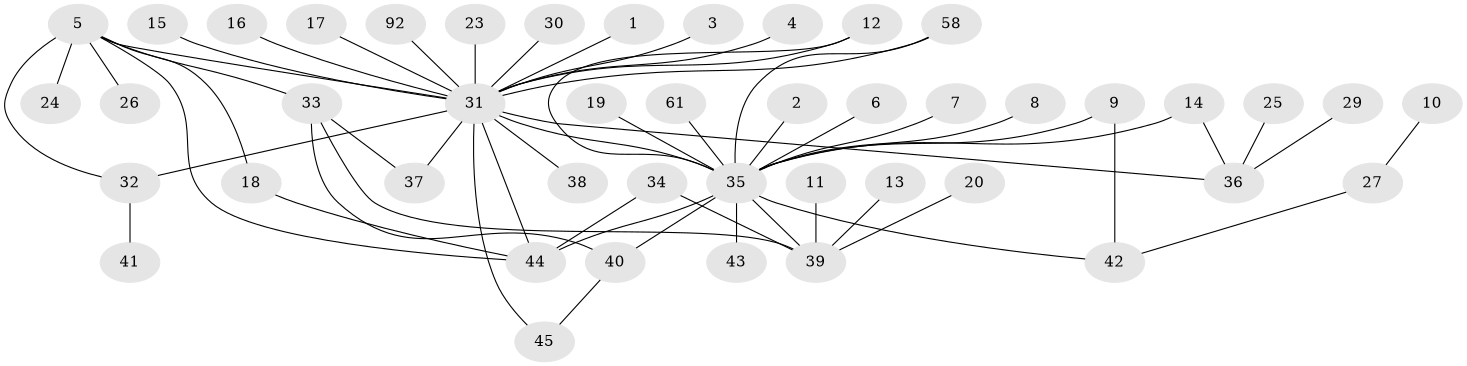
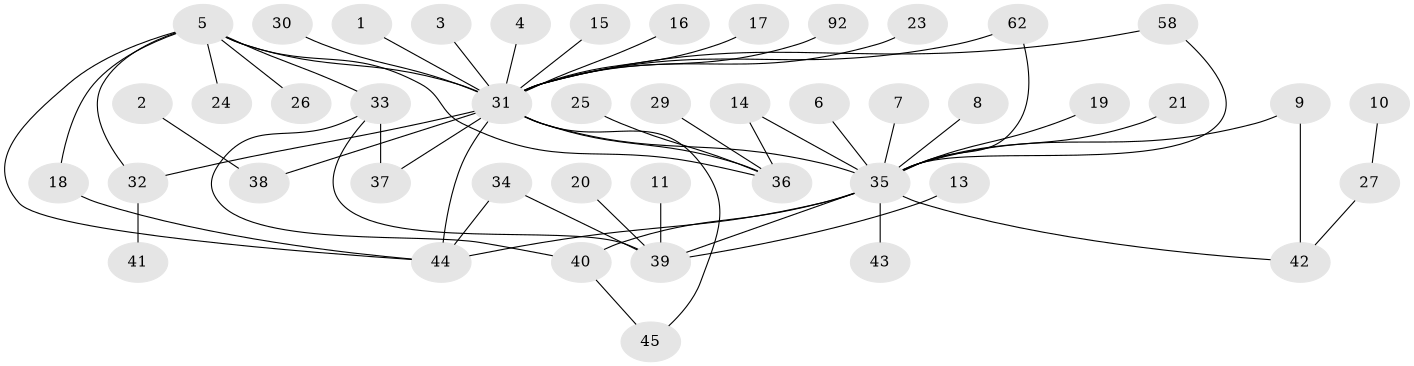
(872, 24) -> (1018, 24)
(676, 104) -> (1179, 104)
none -> (493, 137)
(763, 149) -> (201, 143)
